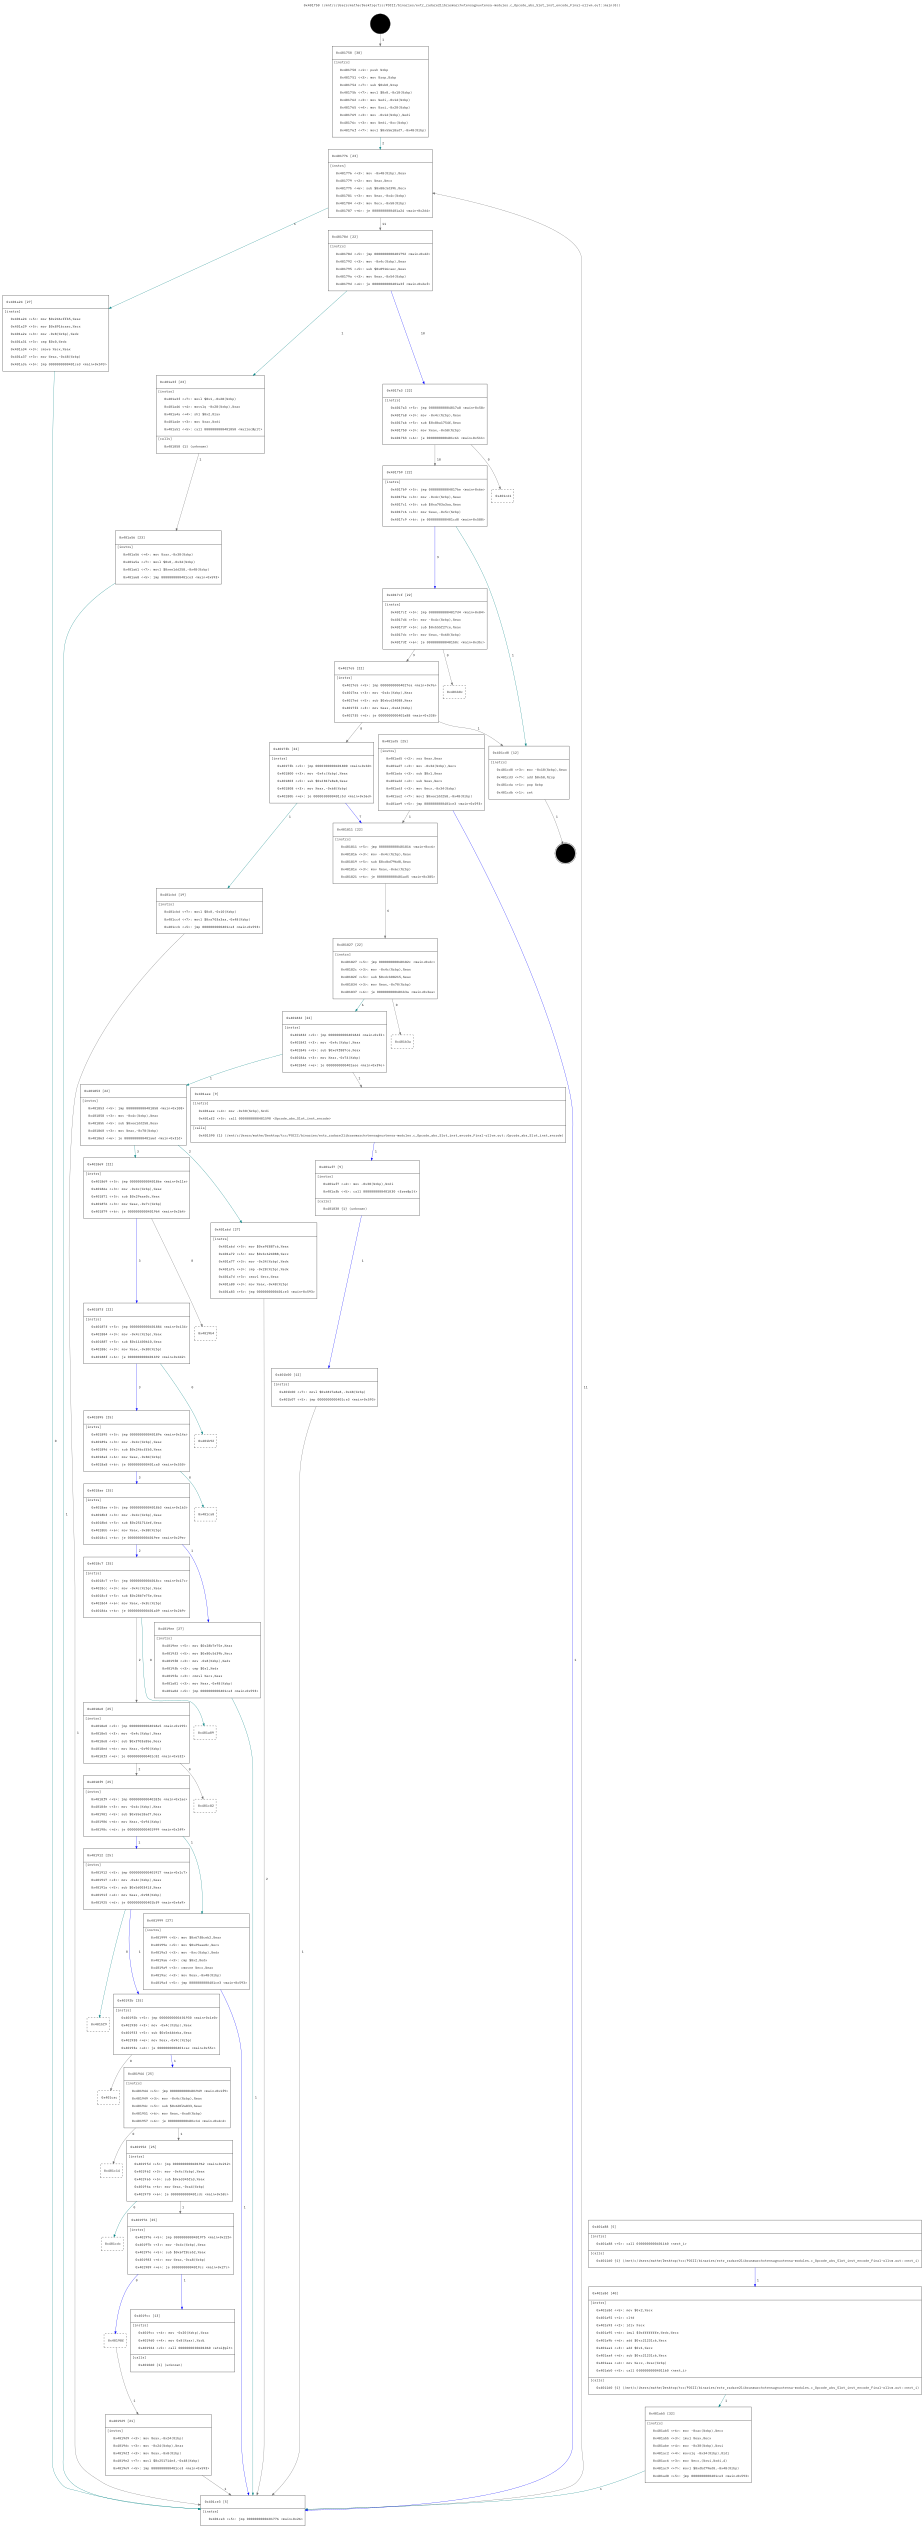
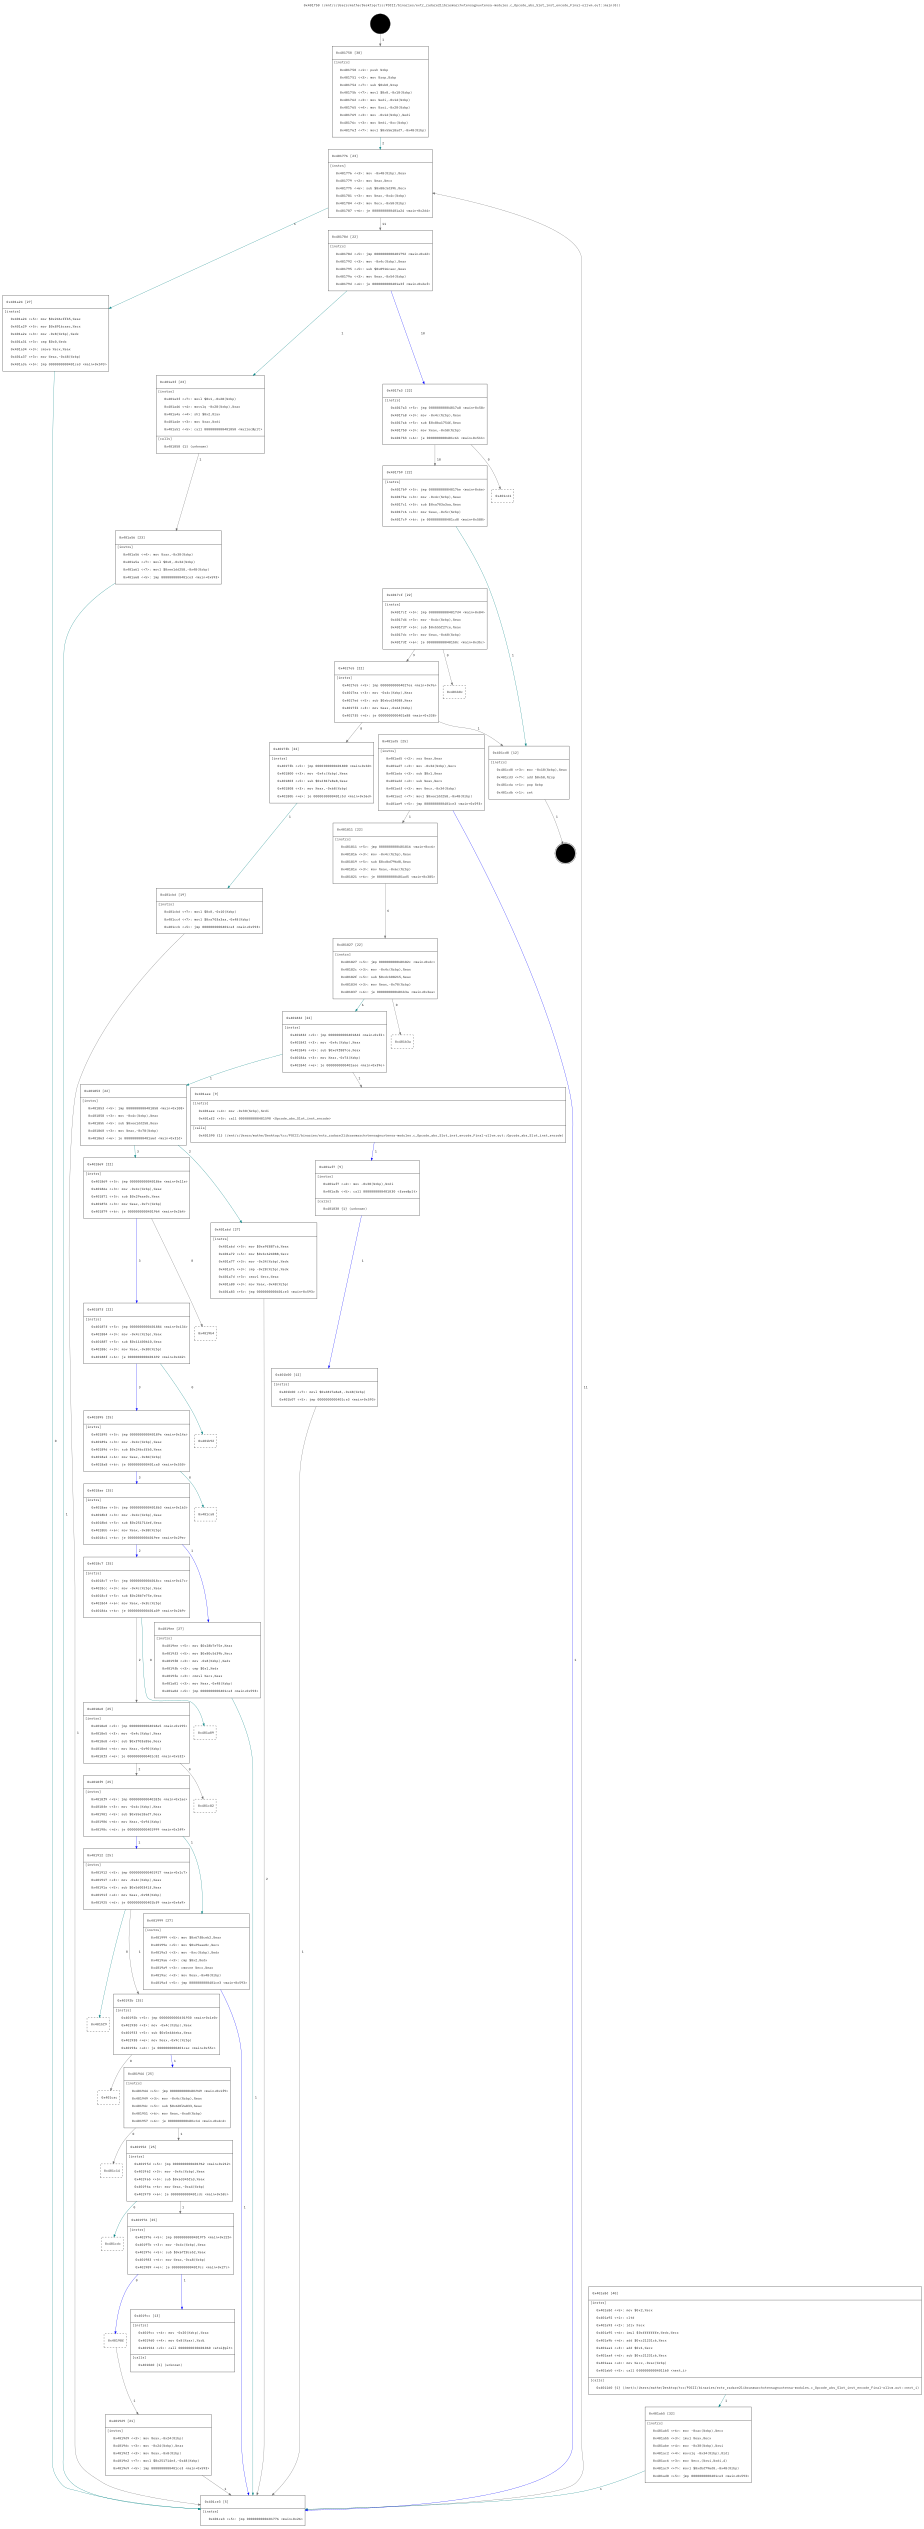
(435, 556) -> none
(353, 812) -> none
(129, 1951) -> (129, 1951)
(755, 2244) -> none
